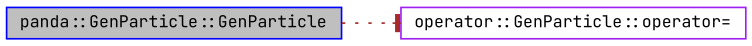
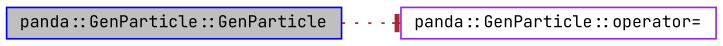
(573, 23) -> (559, 23)
